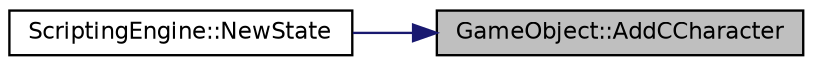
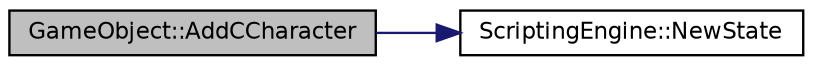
(383, 33) -> (406, 33)
